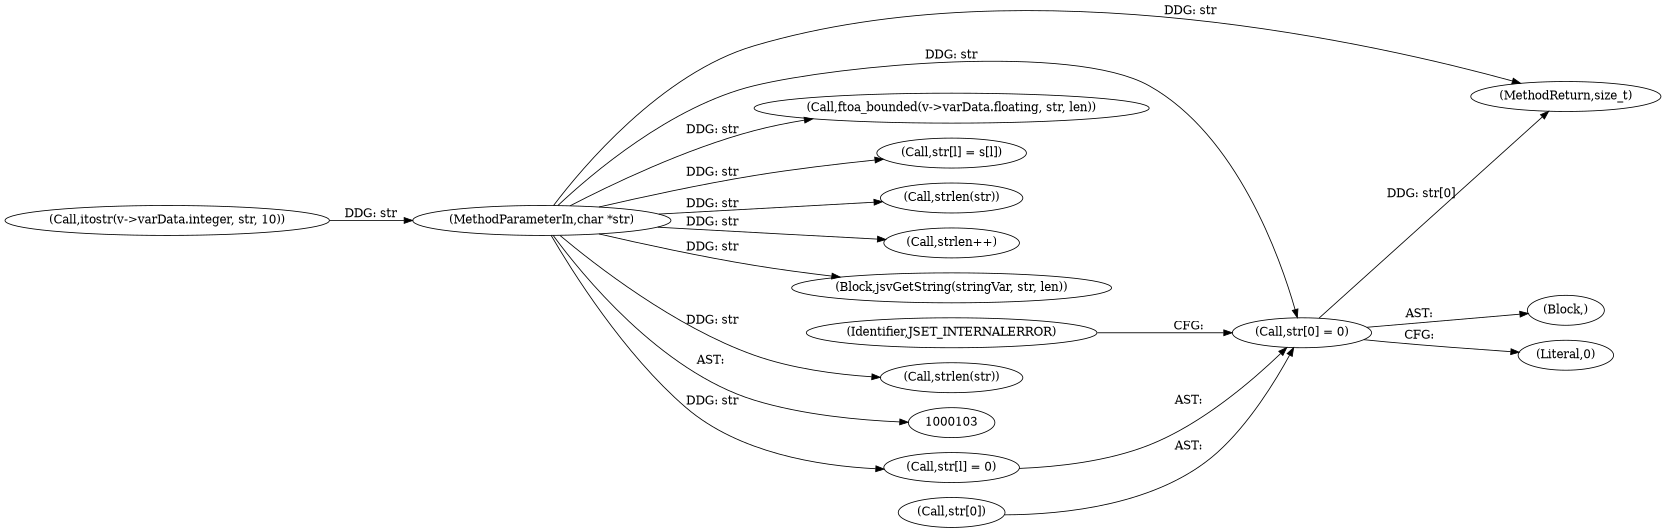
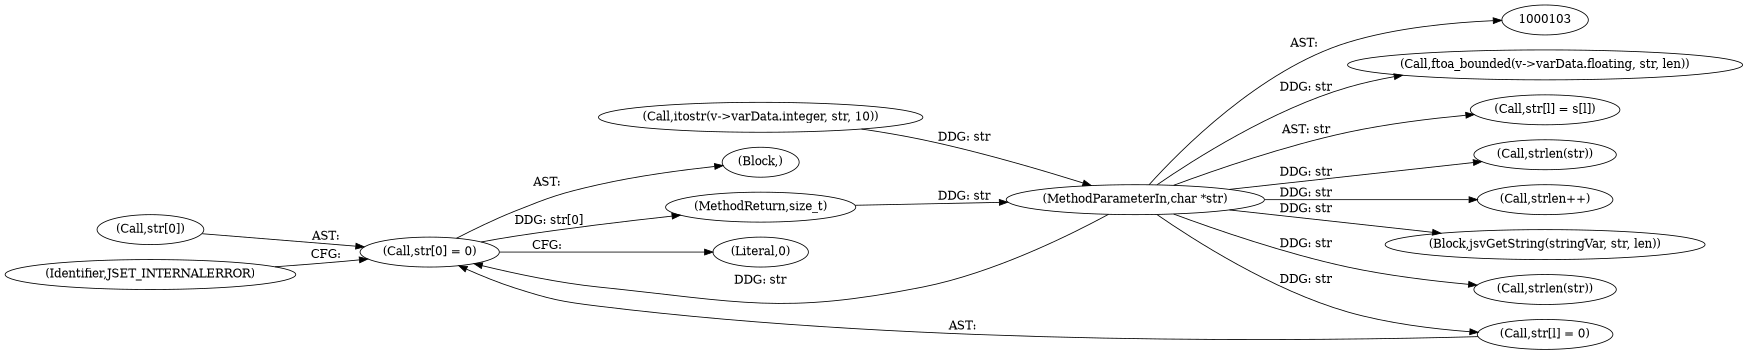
(1005, 12) -> (927, 204)
(713, 173) -> (1306, 130)
